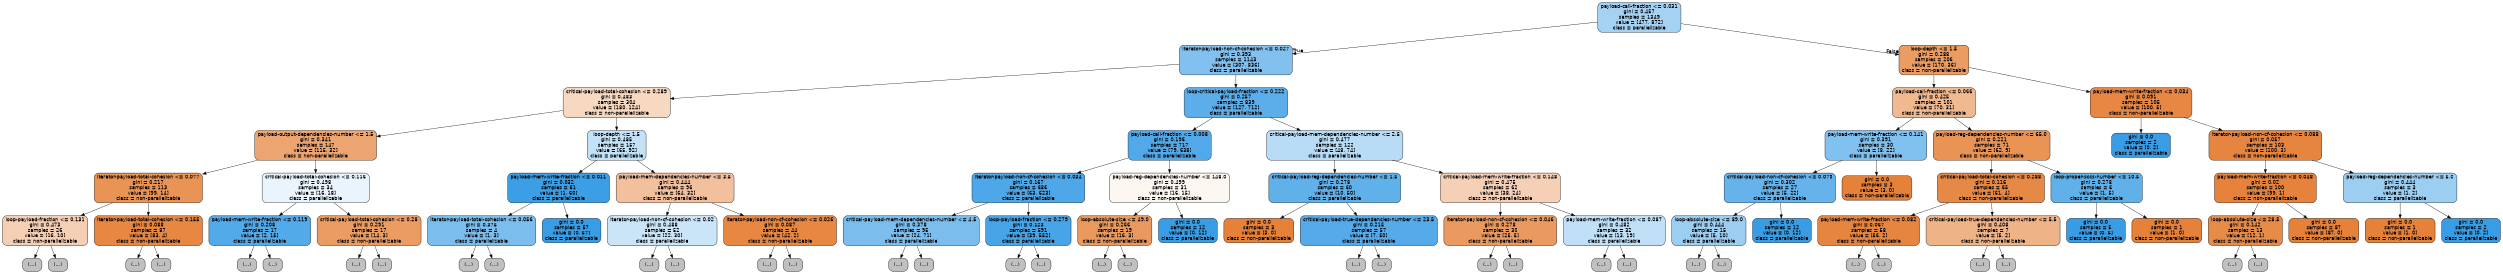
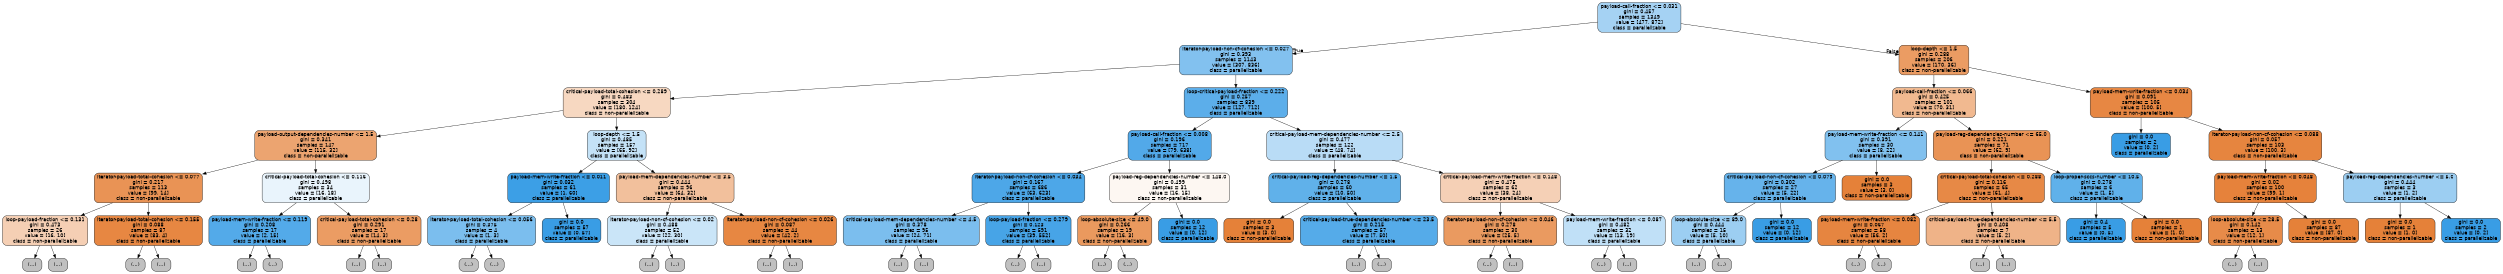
(2096, 231) -> (2096, 231)
